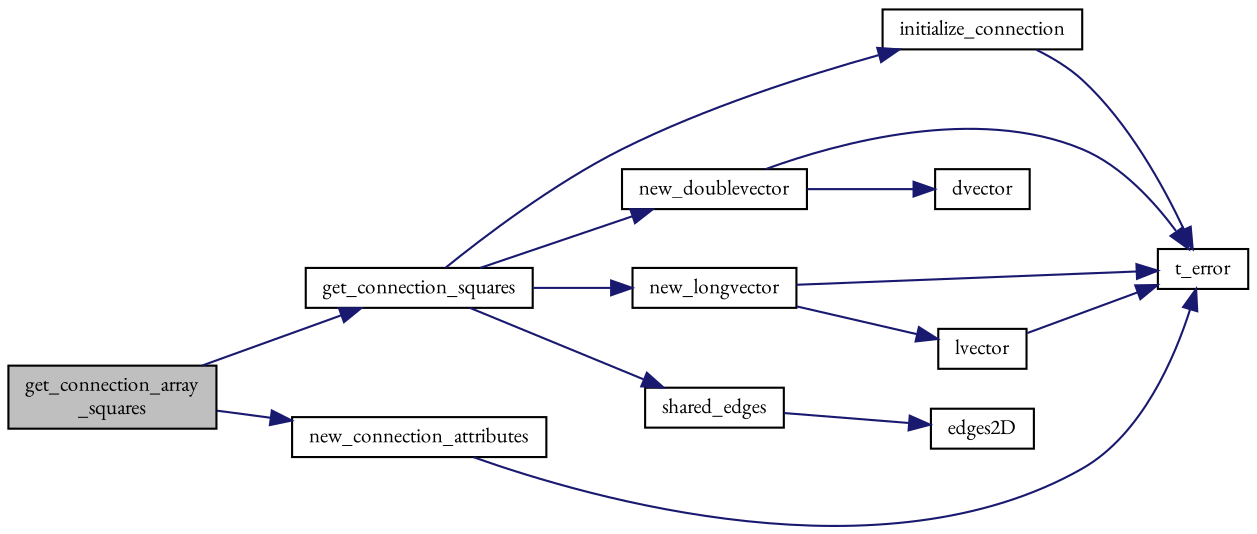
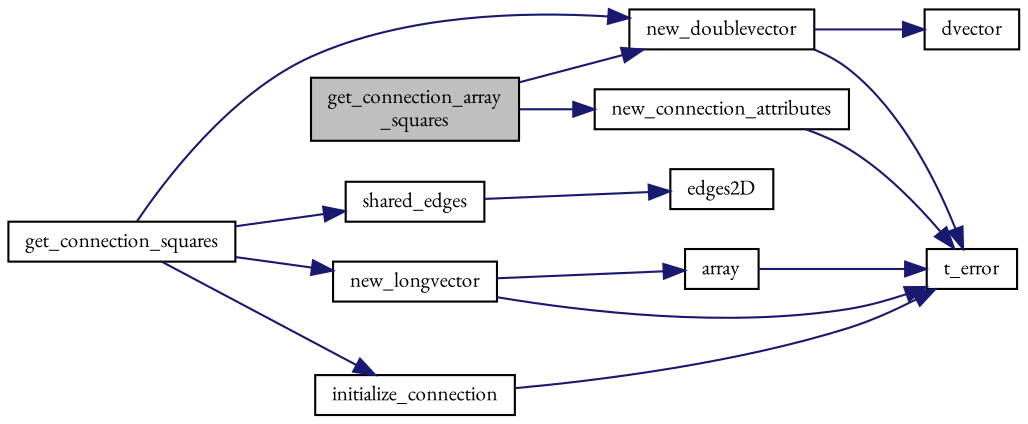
(272, 340) -> (571, 69)
(982, 349) -> (722, 269)
